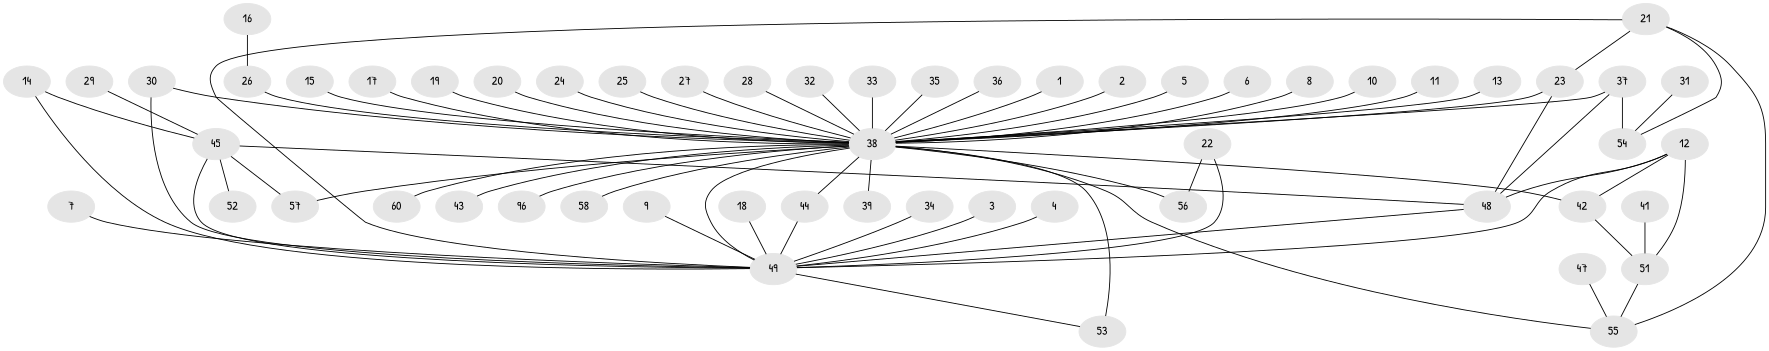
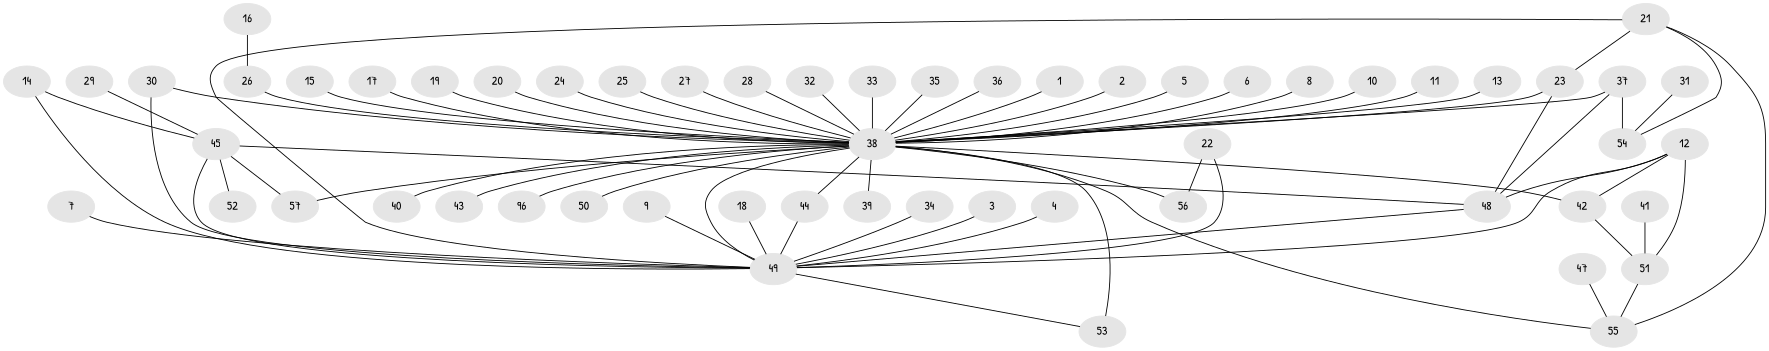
(397, 207) -> (397, 207)
(584, 207) -> (584, 207)
